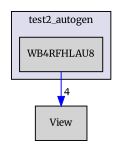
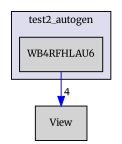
(61, 54) -> (61, 54)
